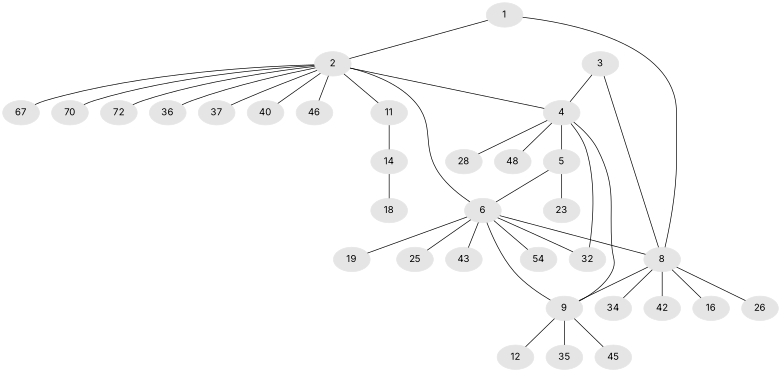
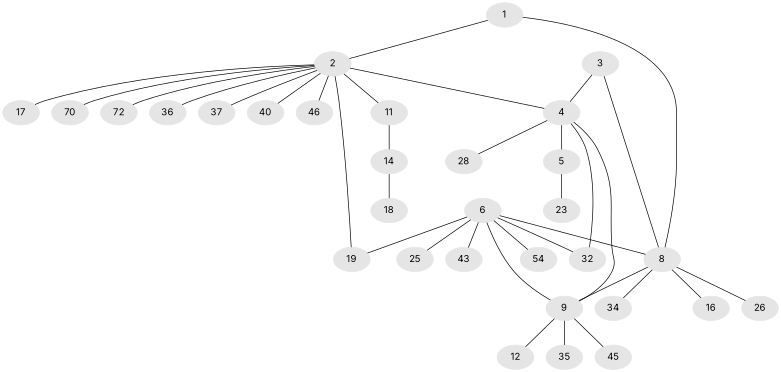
(21, 113) -> (21, 113)
(425, 122) -> (345, 161)
(513, 162) -> none
(522, 186) -> none
(662, 308) -> none
